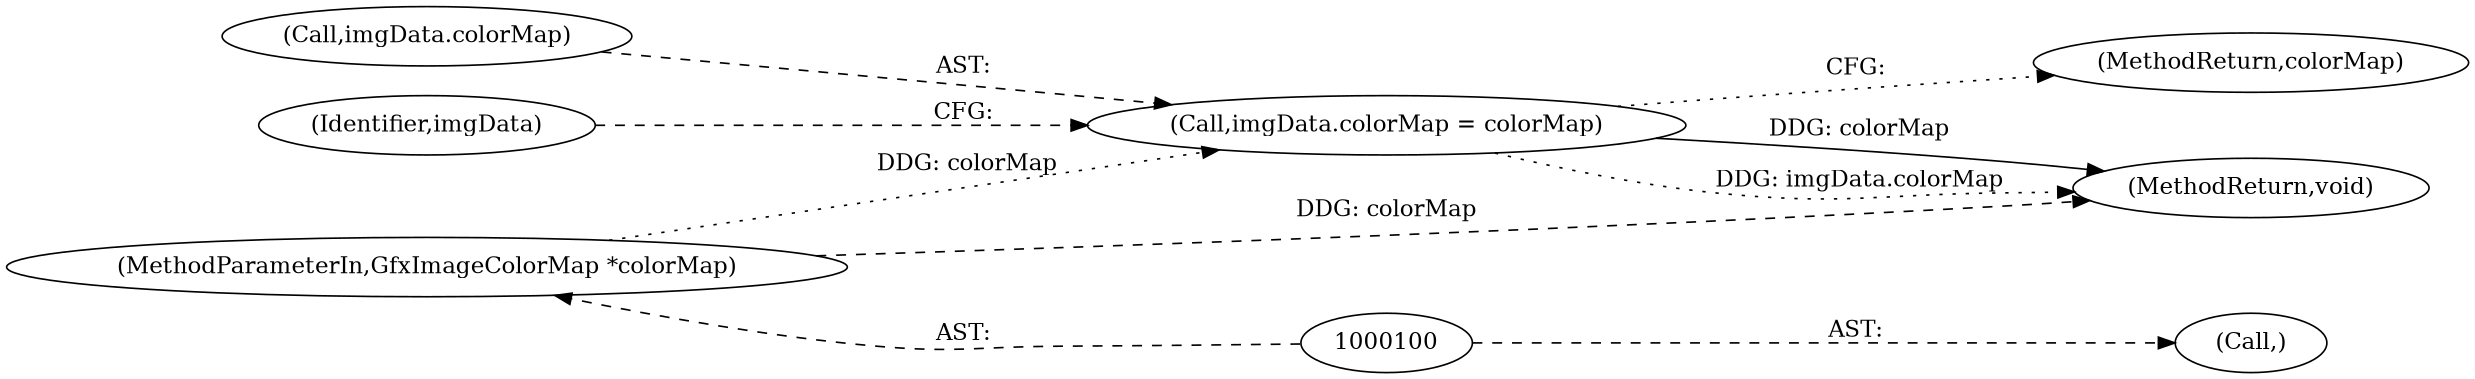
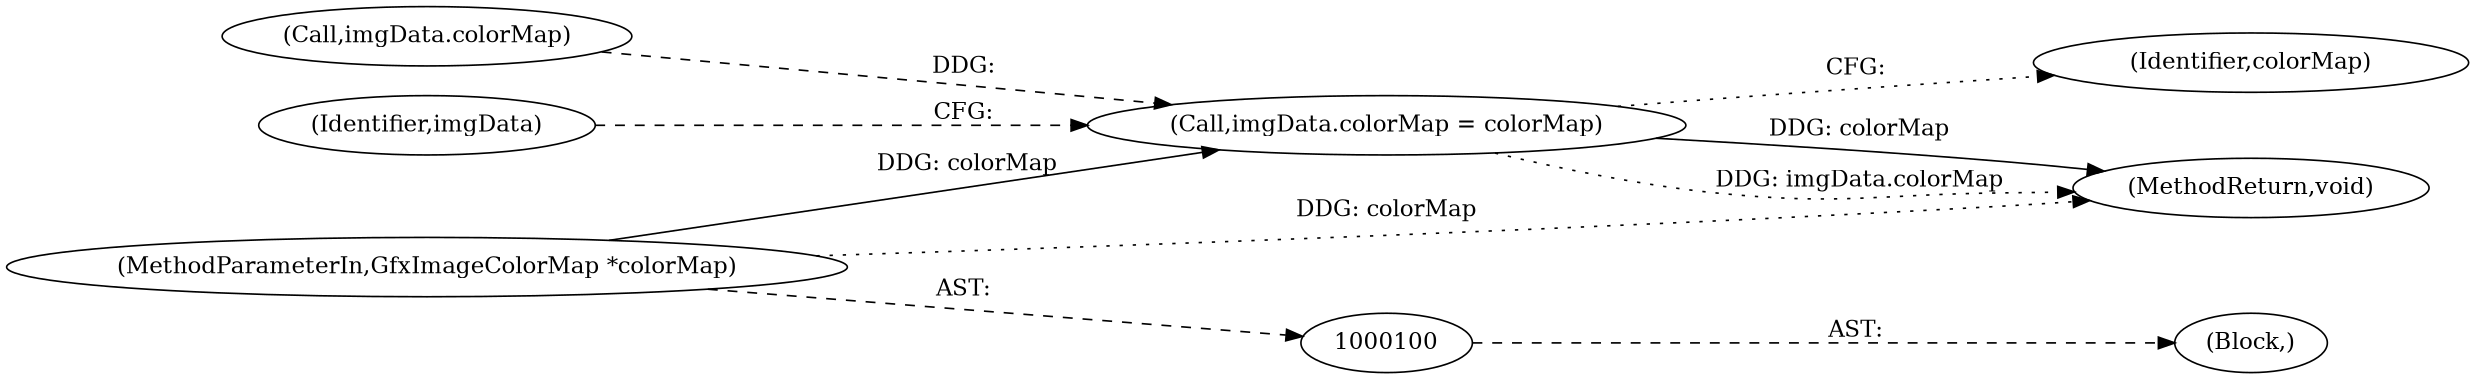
(2251, 63) -> (2251, 63)
(967, 67) -> (967, 67)
(906, 196) -> (906, 196)
(1445, 233) -> (1445, 233)
(2251, 343) -> (2251, 343)
(934, 349) -> (997, 312)
